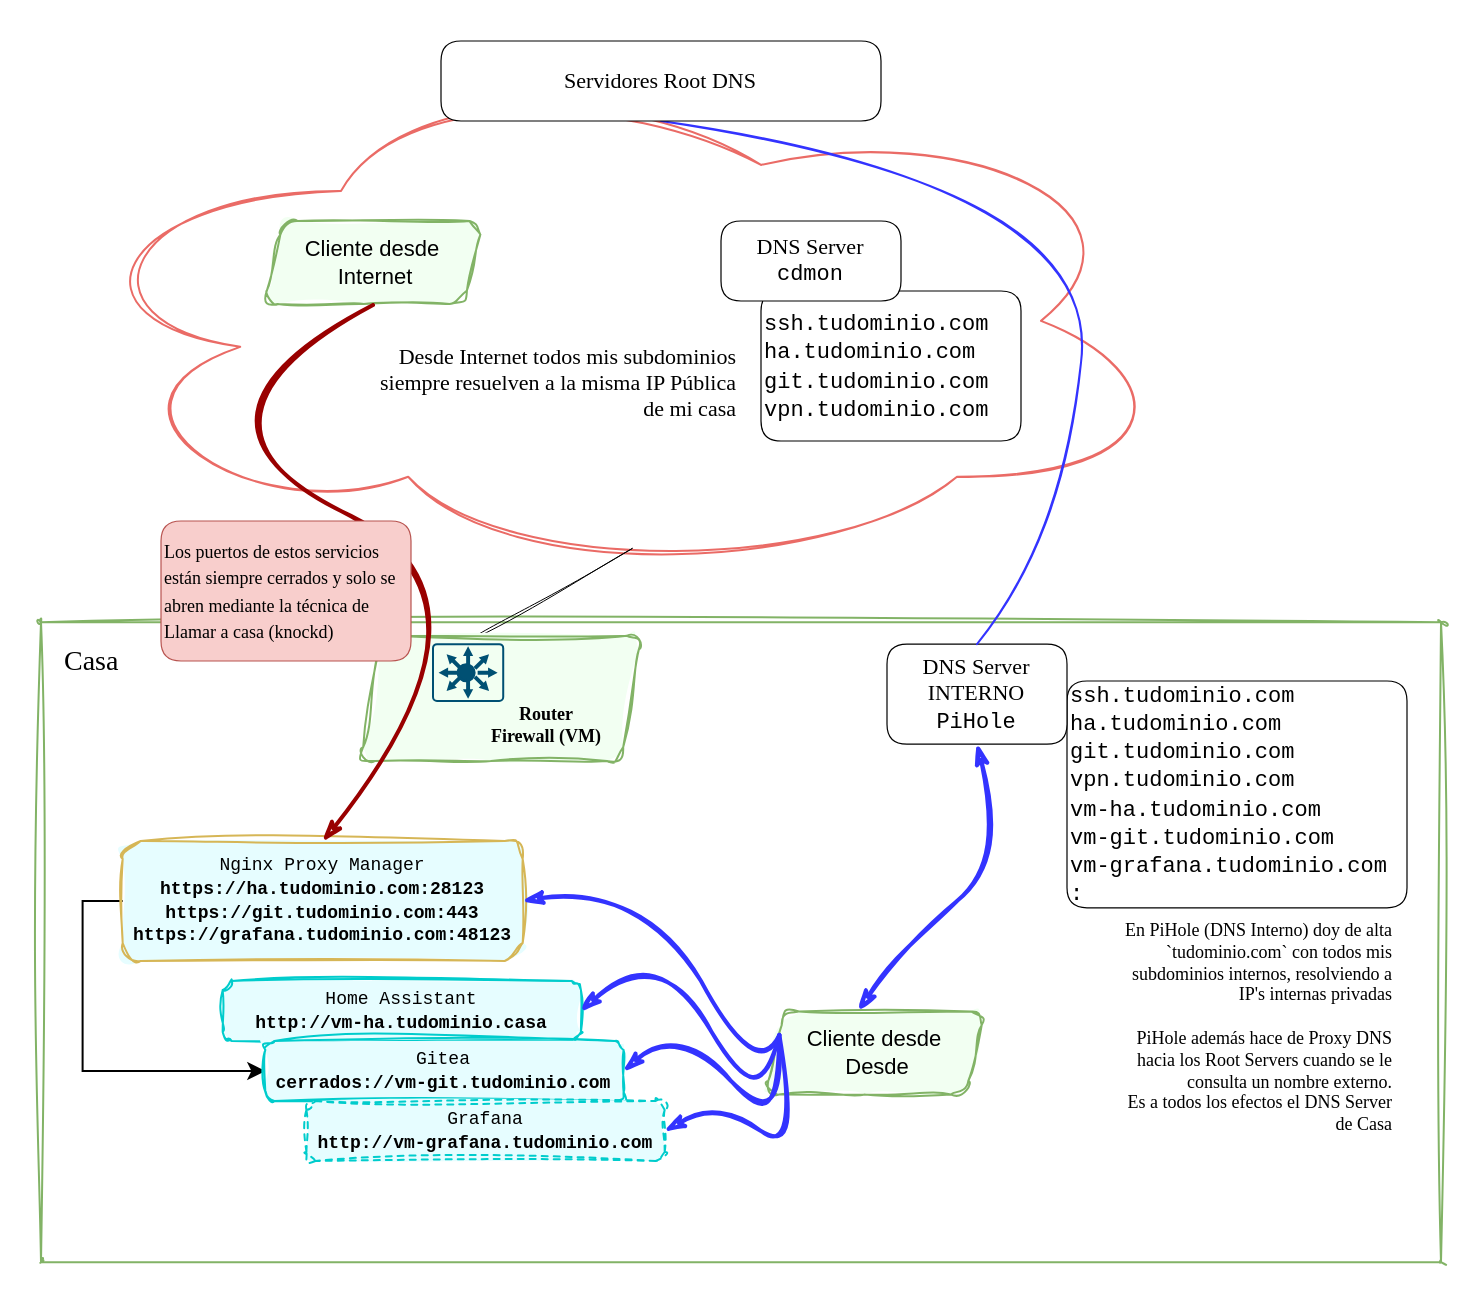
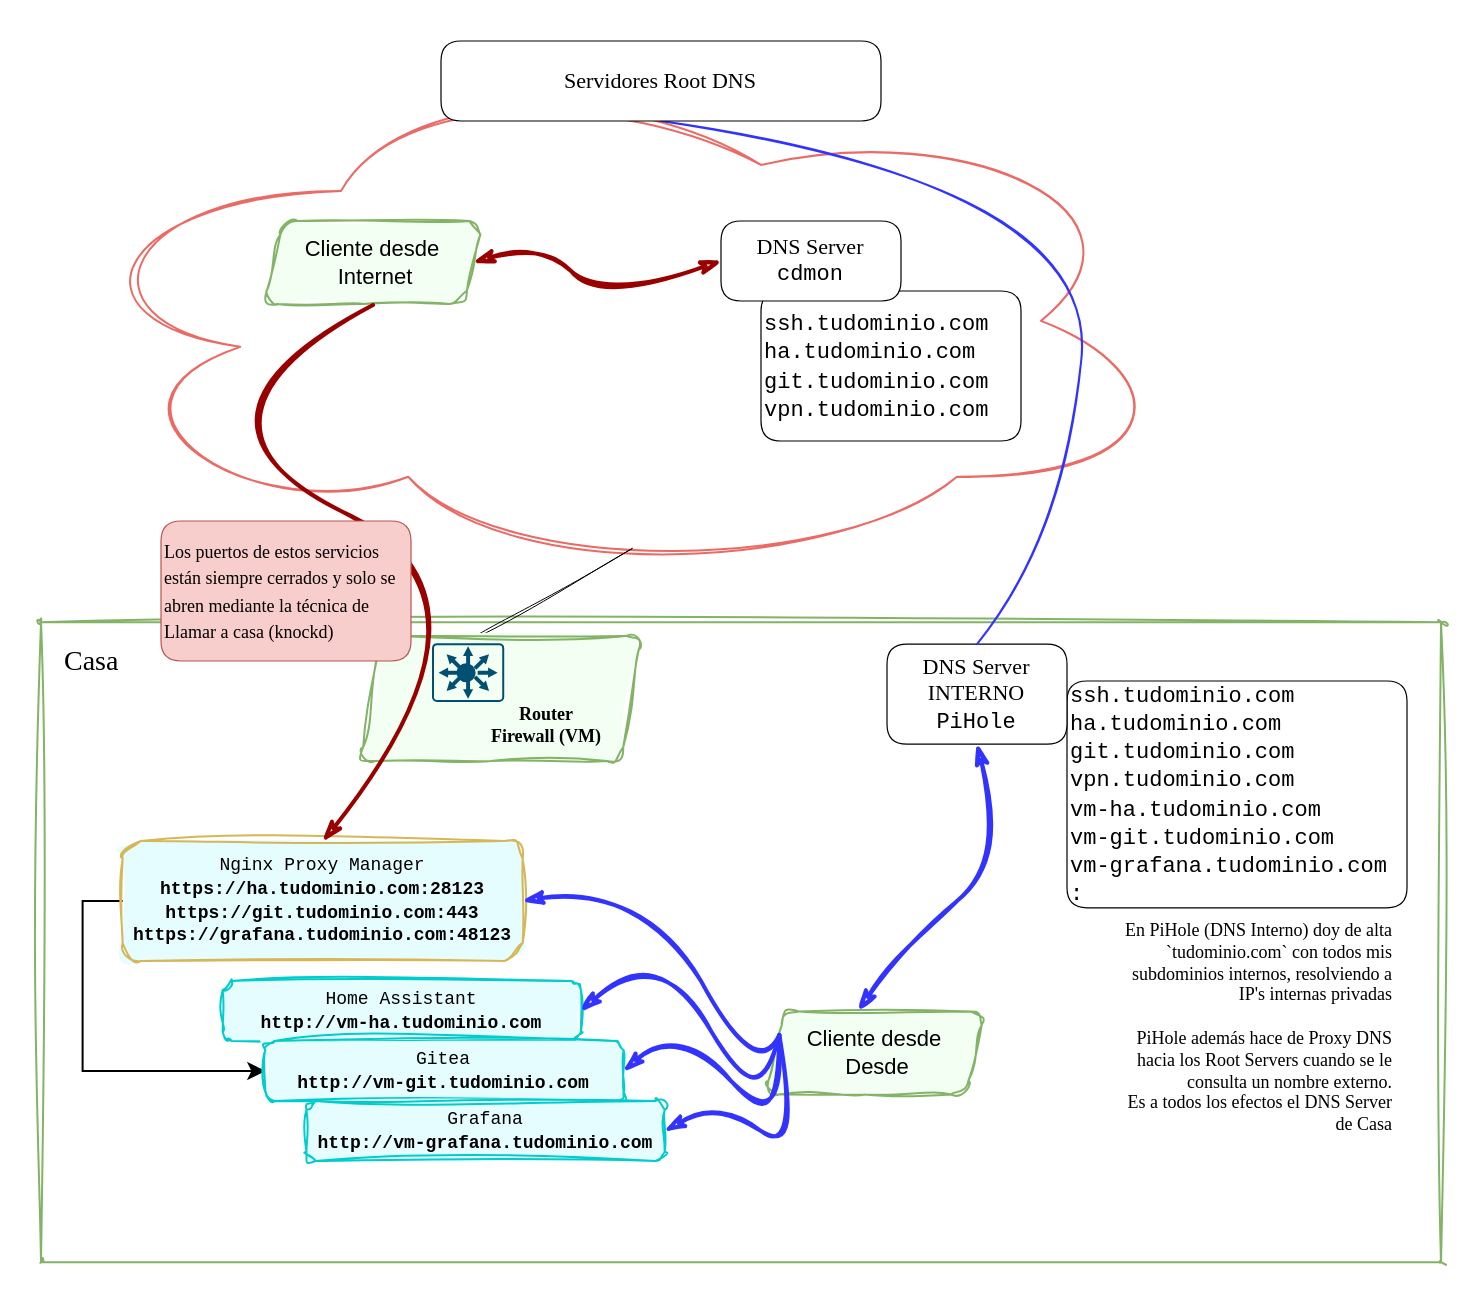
none -> (596, 283)
(551, 381) -> none
(402, 1011) -> (402, 1011)
(444, 1071) -> (444, 1071)
(486, 1131) -> (486, 1131)
